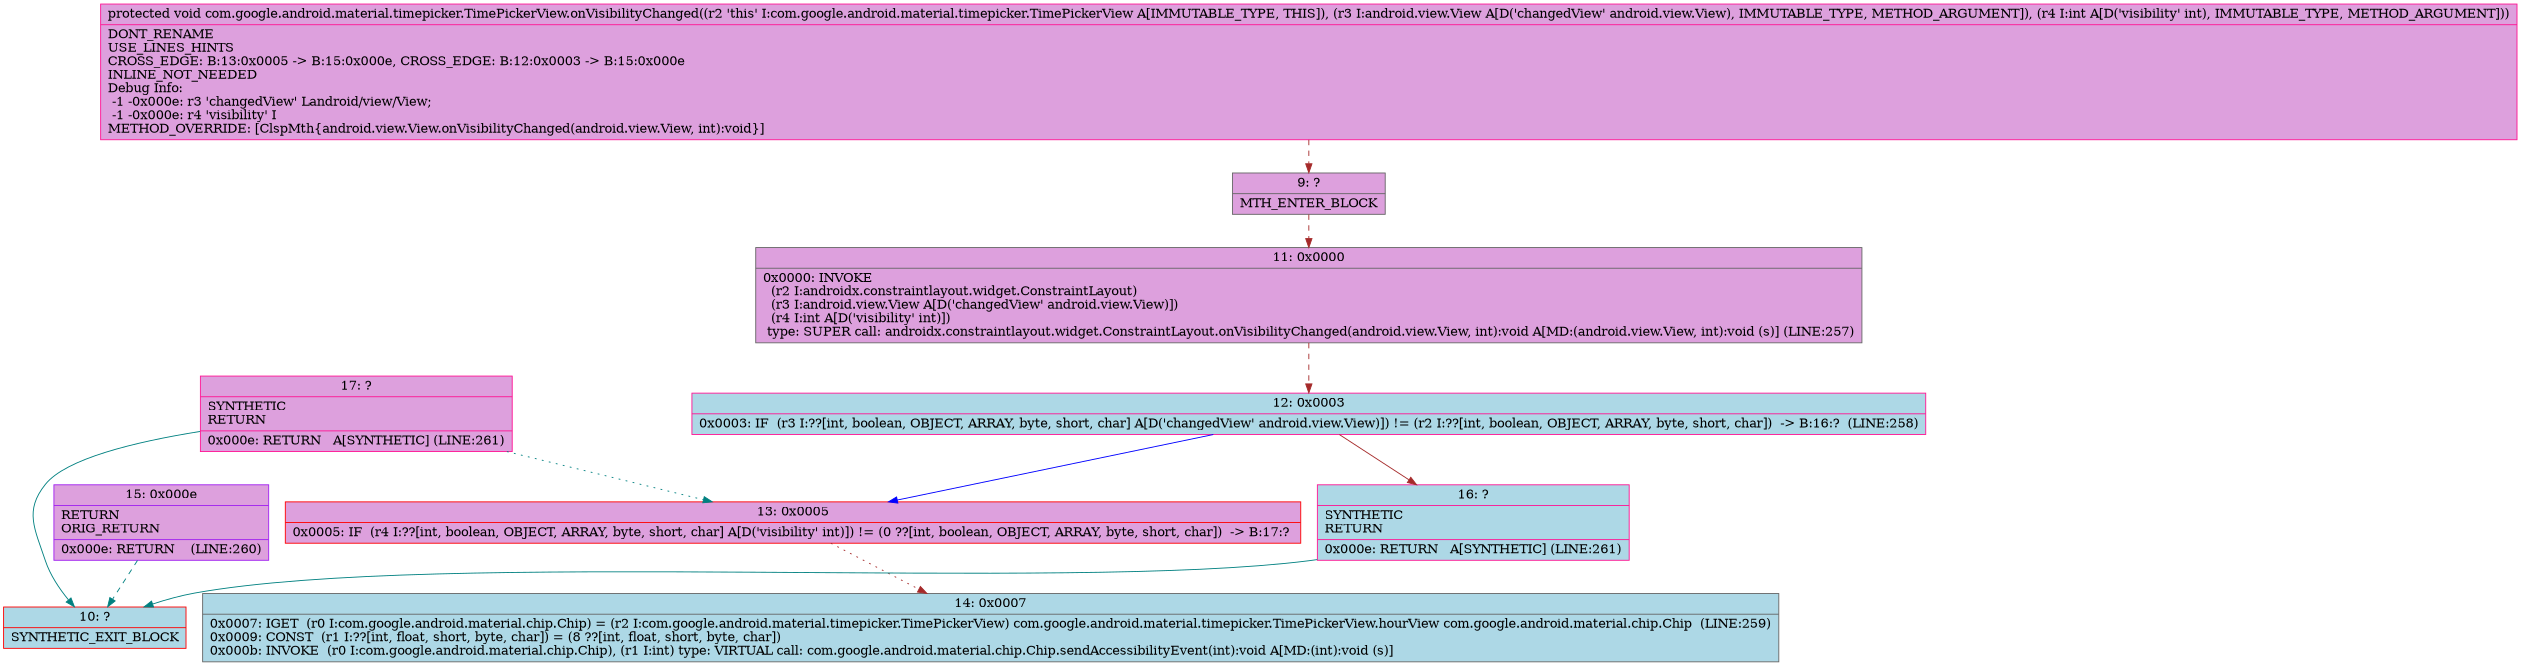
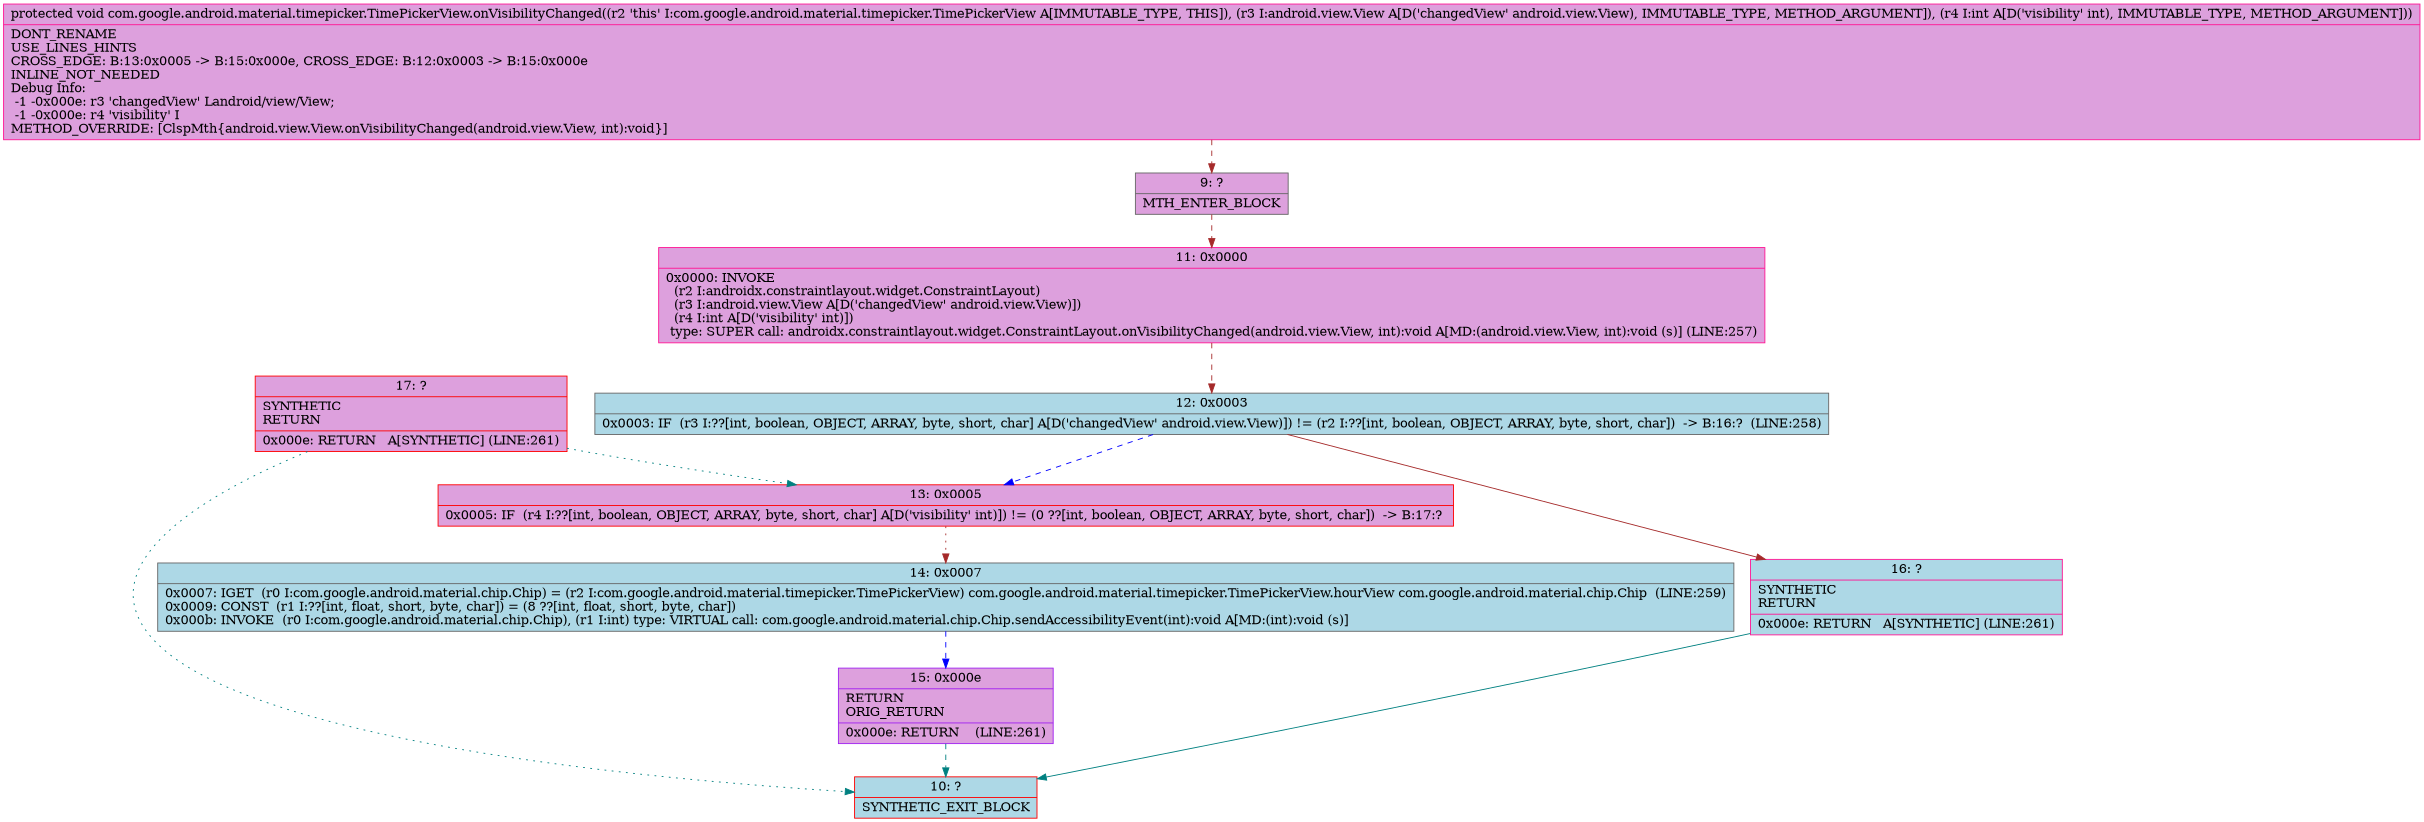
(1309, 295) -> (1212, 295)
(356, 414) -> (411, 414)
(1309, 414) -> (1212, 414)
(1055, 467) -> (1083, 458)
(60, 472) -> (349, 726)
(161, 550) -> (946, 733)
none -> (946, 645)
